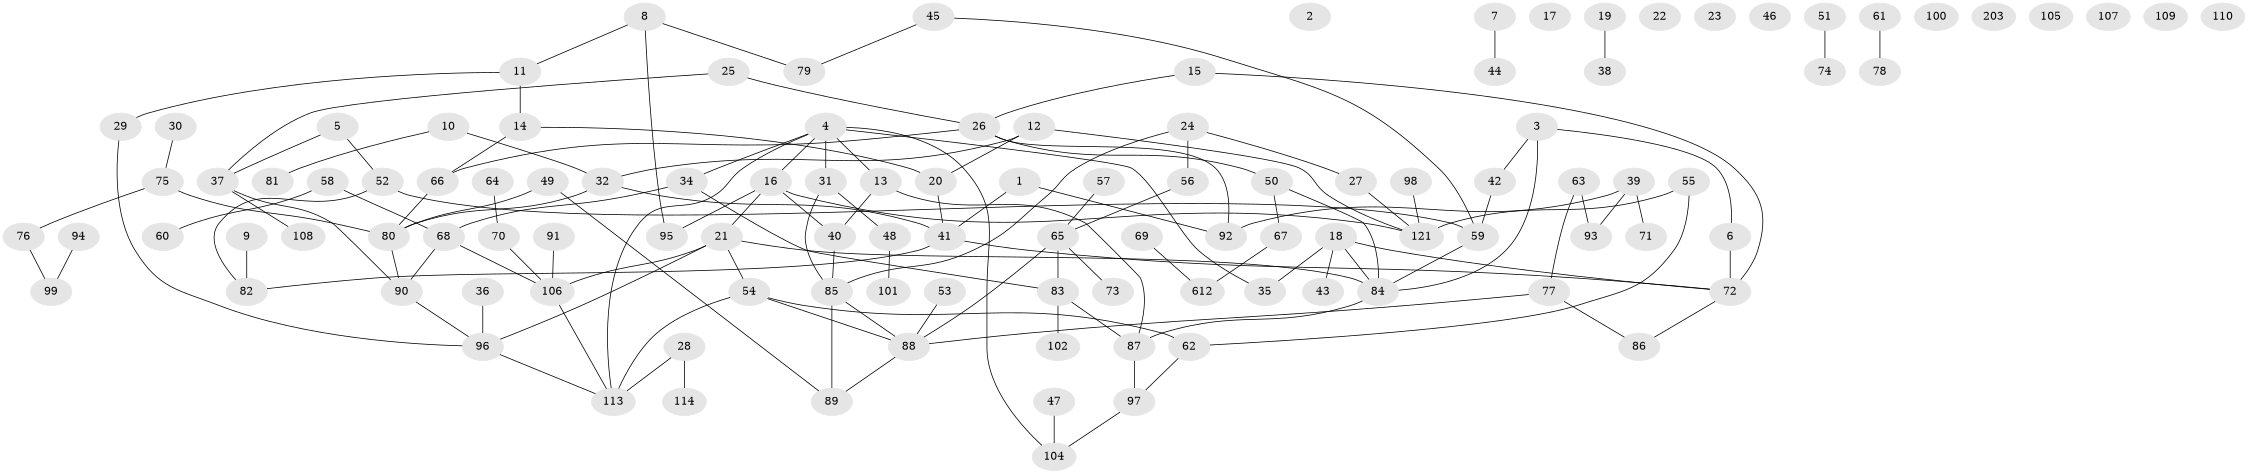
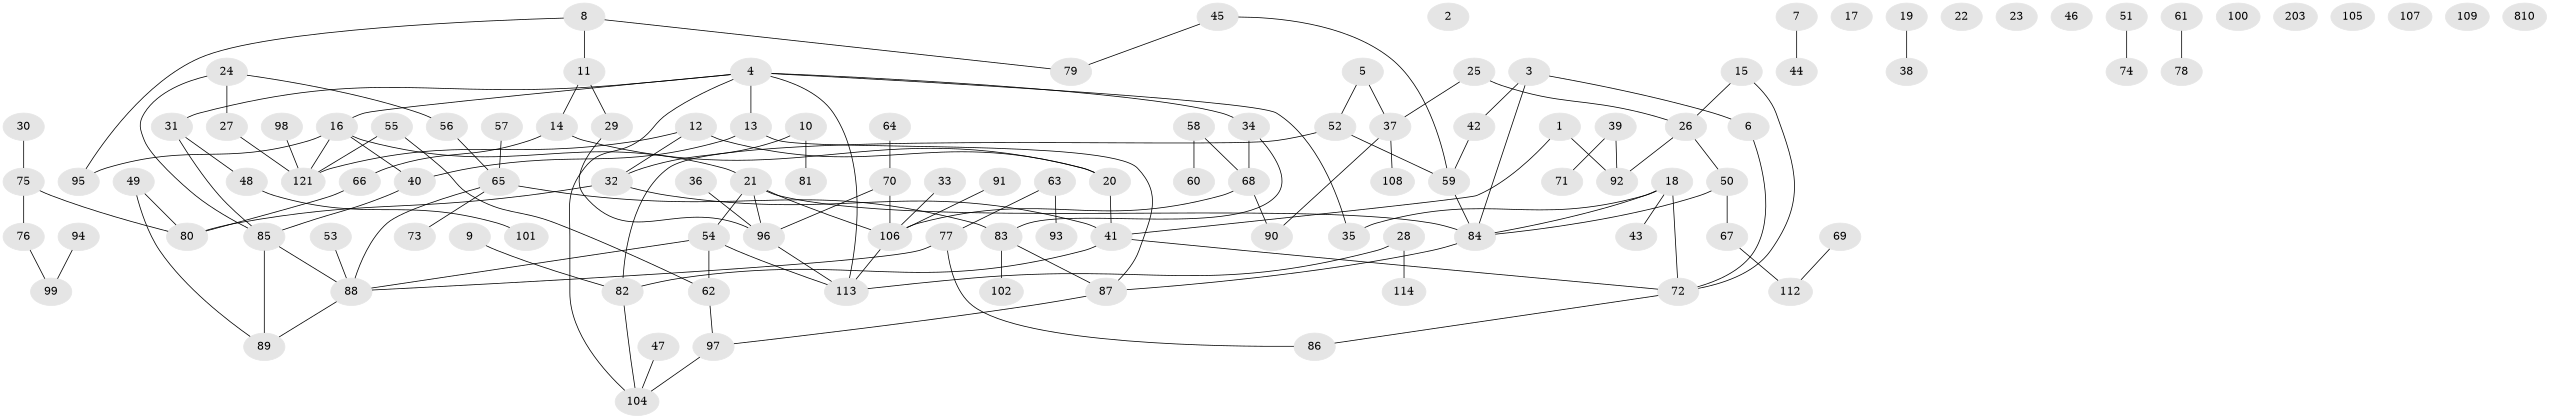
(2223, 17) -> (2525, 17)
(705, 144) -> none
none -> (945, 182)
(1611, 211) -> none
(395, 264) -> none
(1202, 292) -> (1791, 292)
(442, 319) -> (827, 209)
none -> (629, 347)
